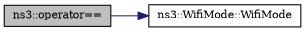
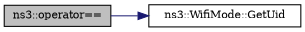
(225, 16) -> (225, 16)
